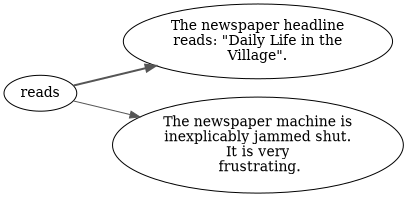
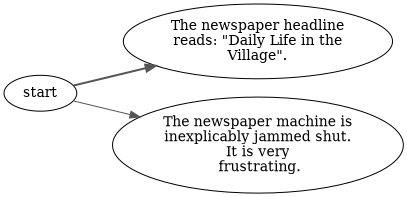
(40, 93) -> (40, 93)
